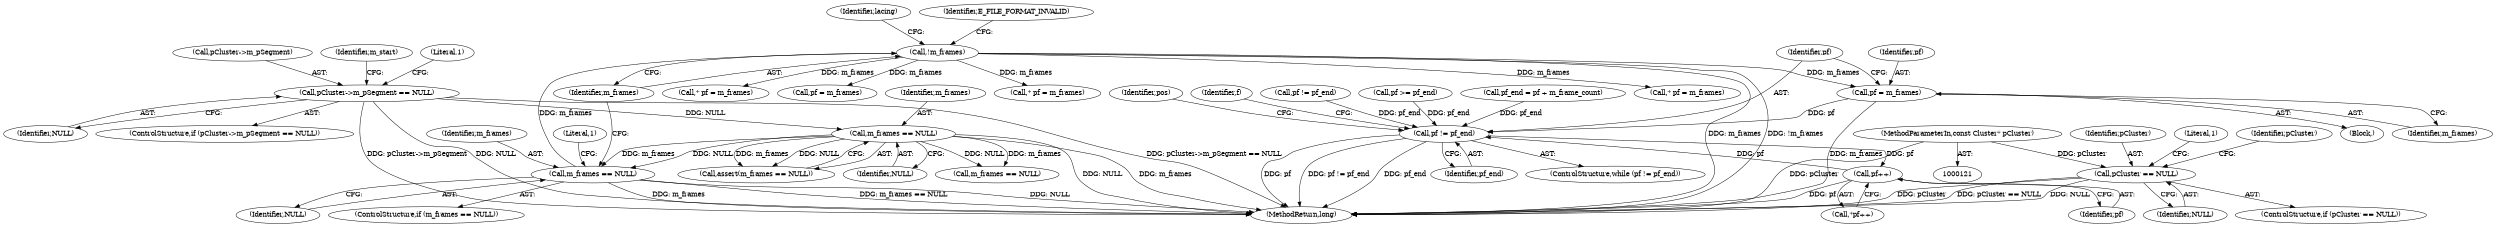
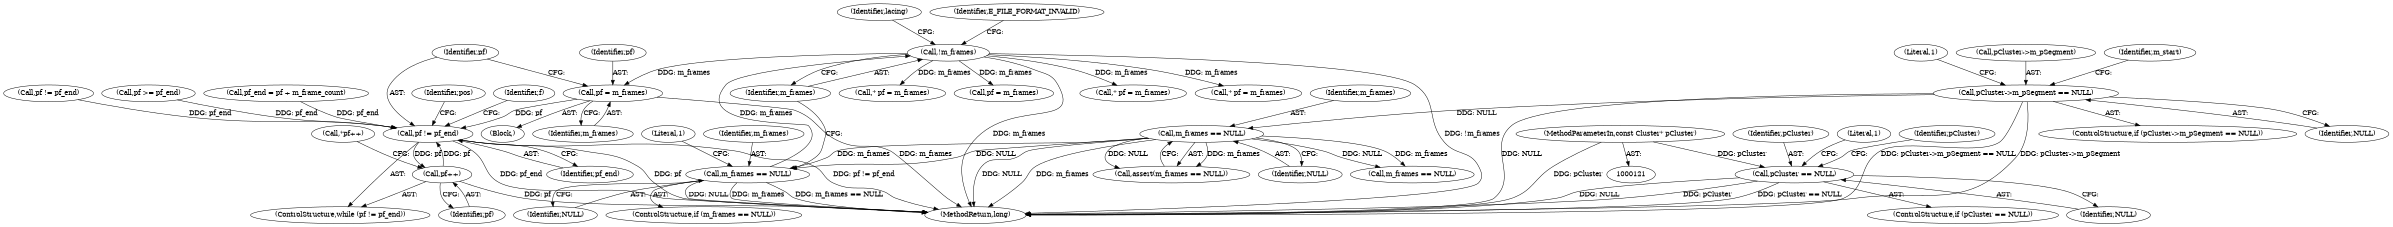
(1840, 190) -> (396, 194)
